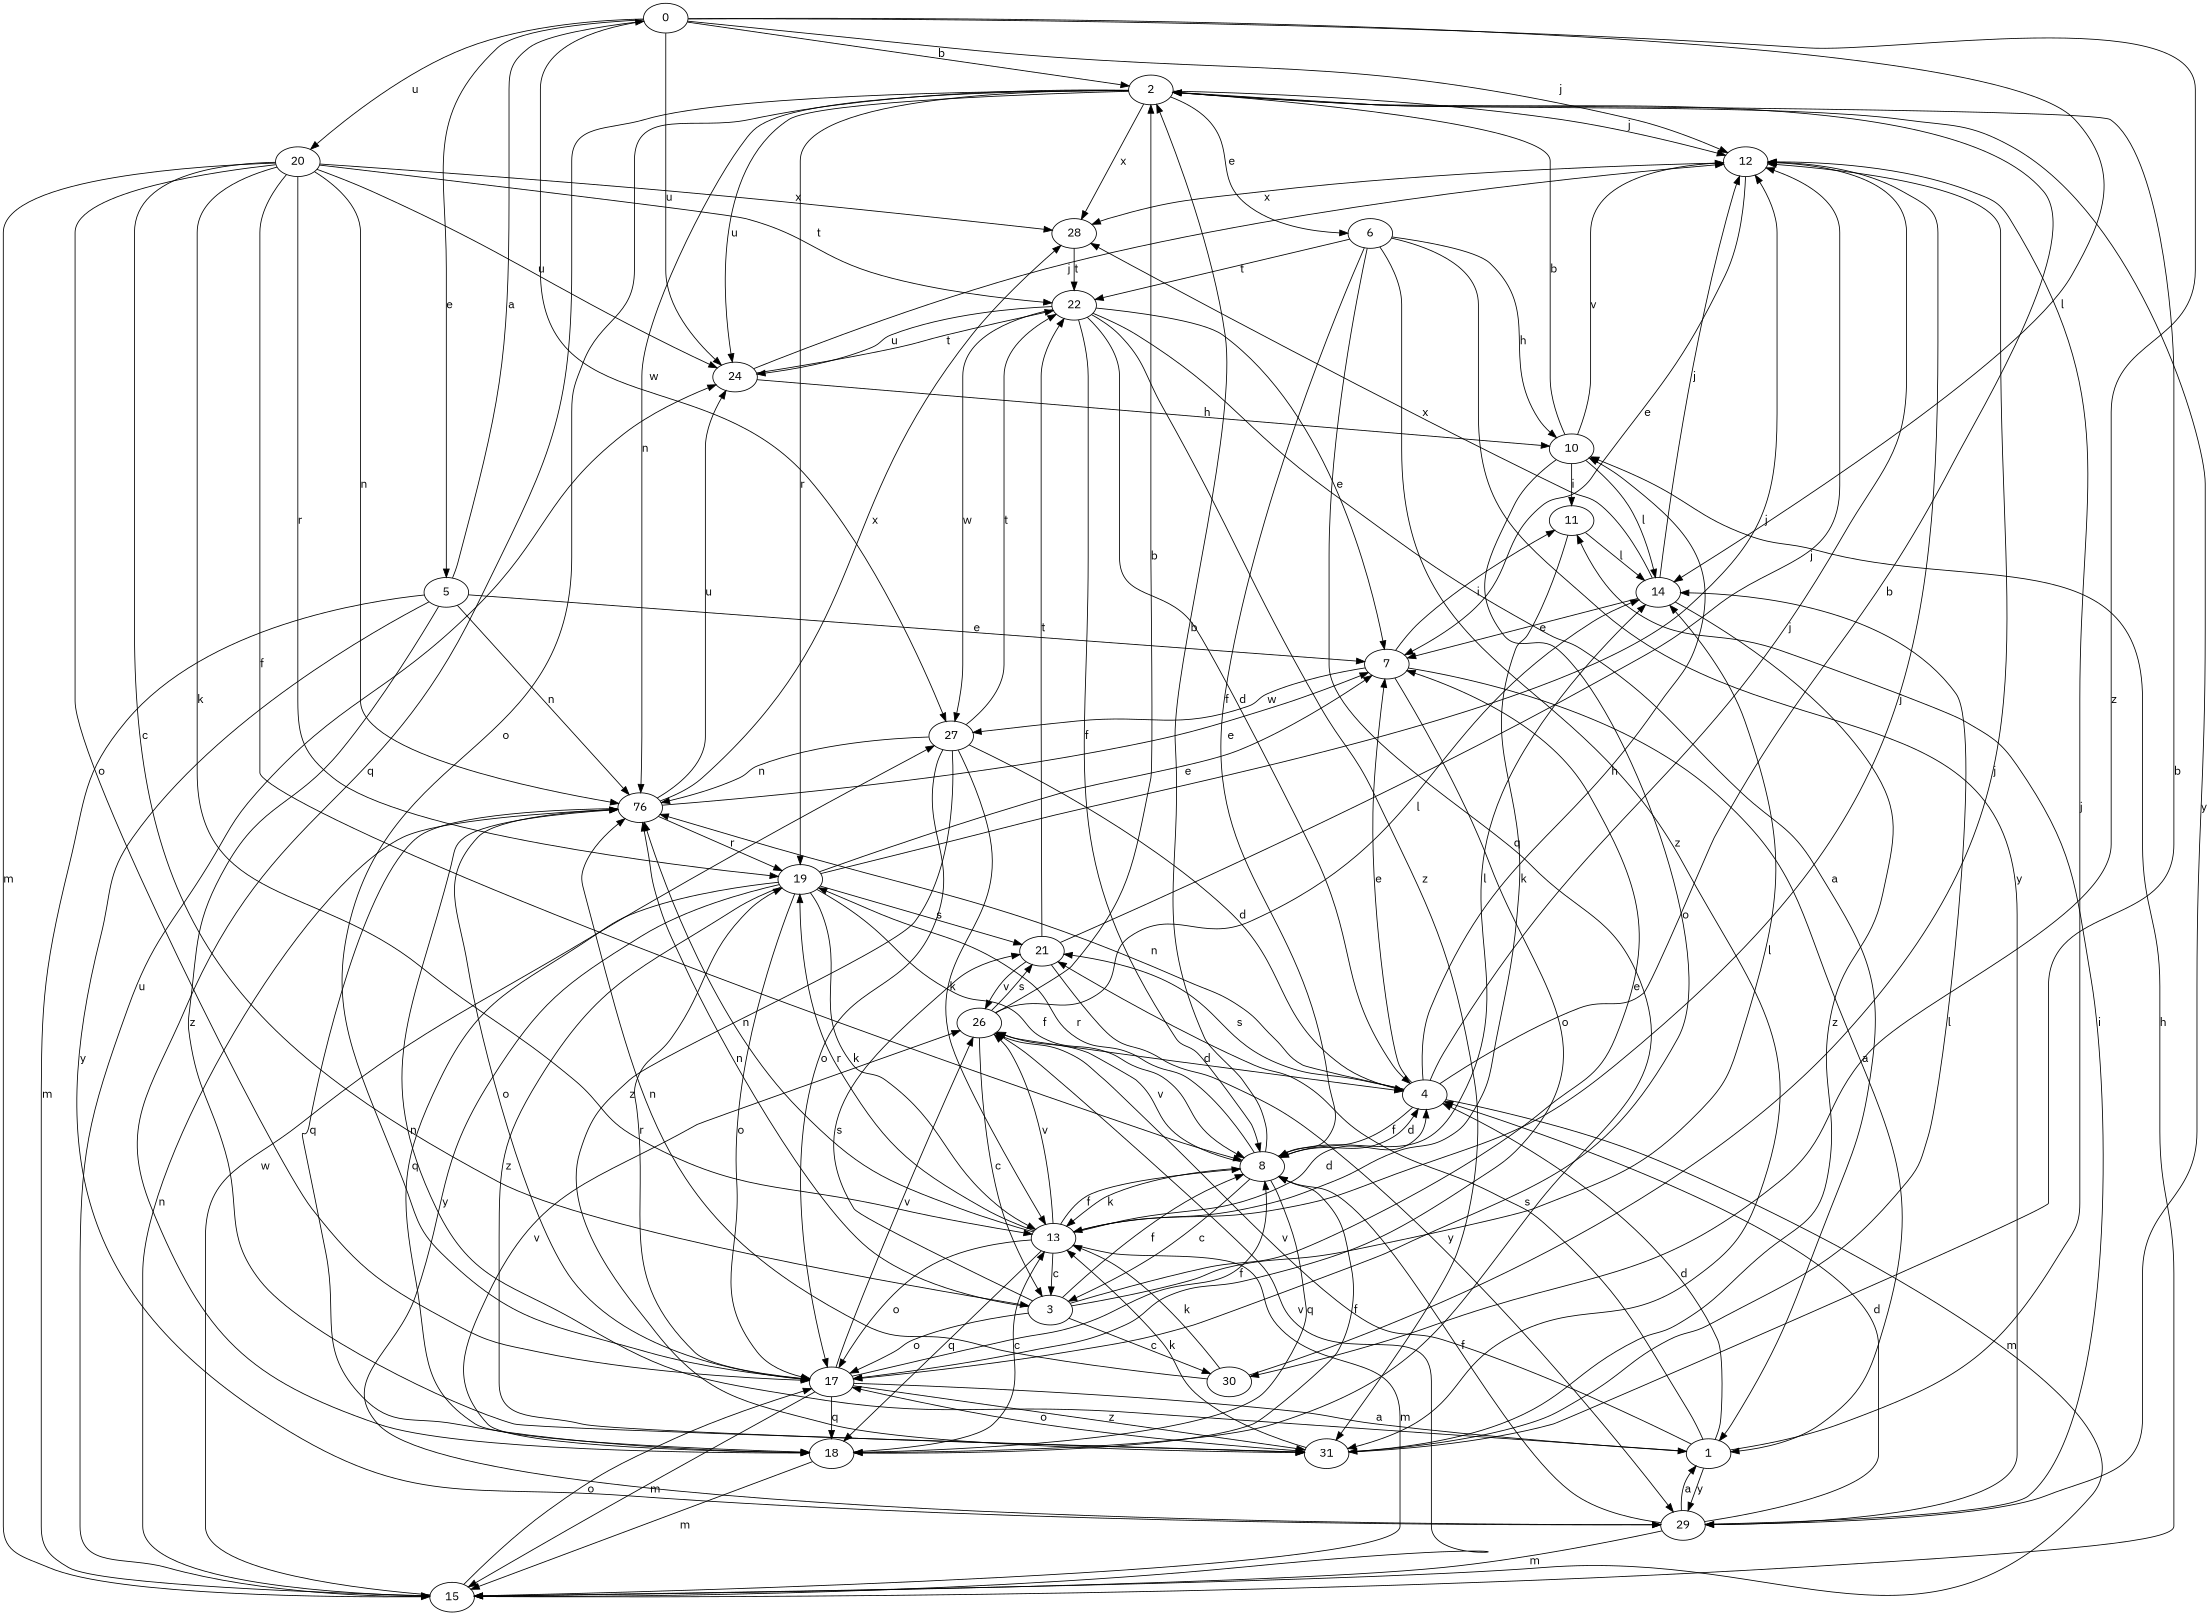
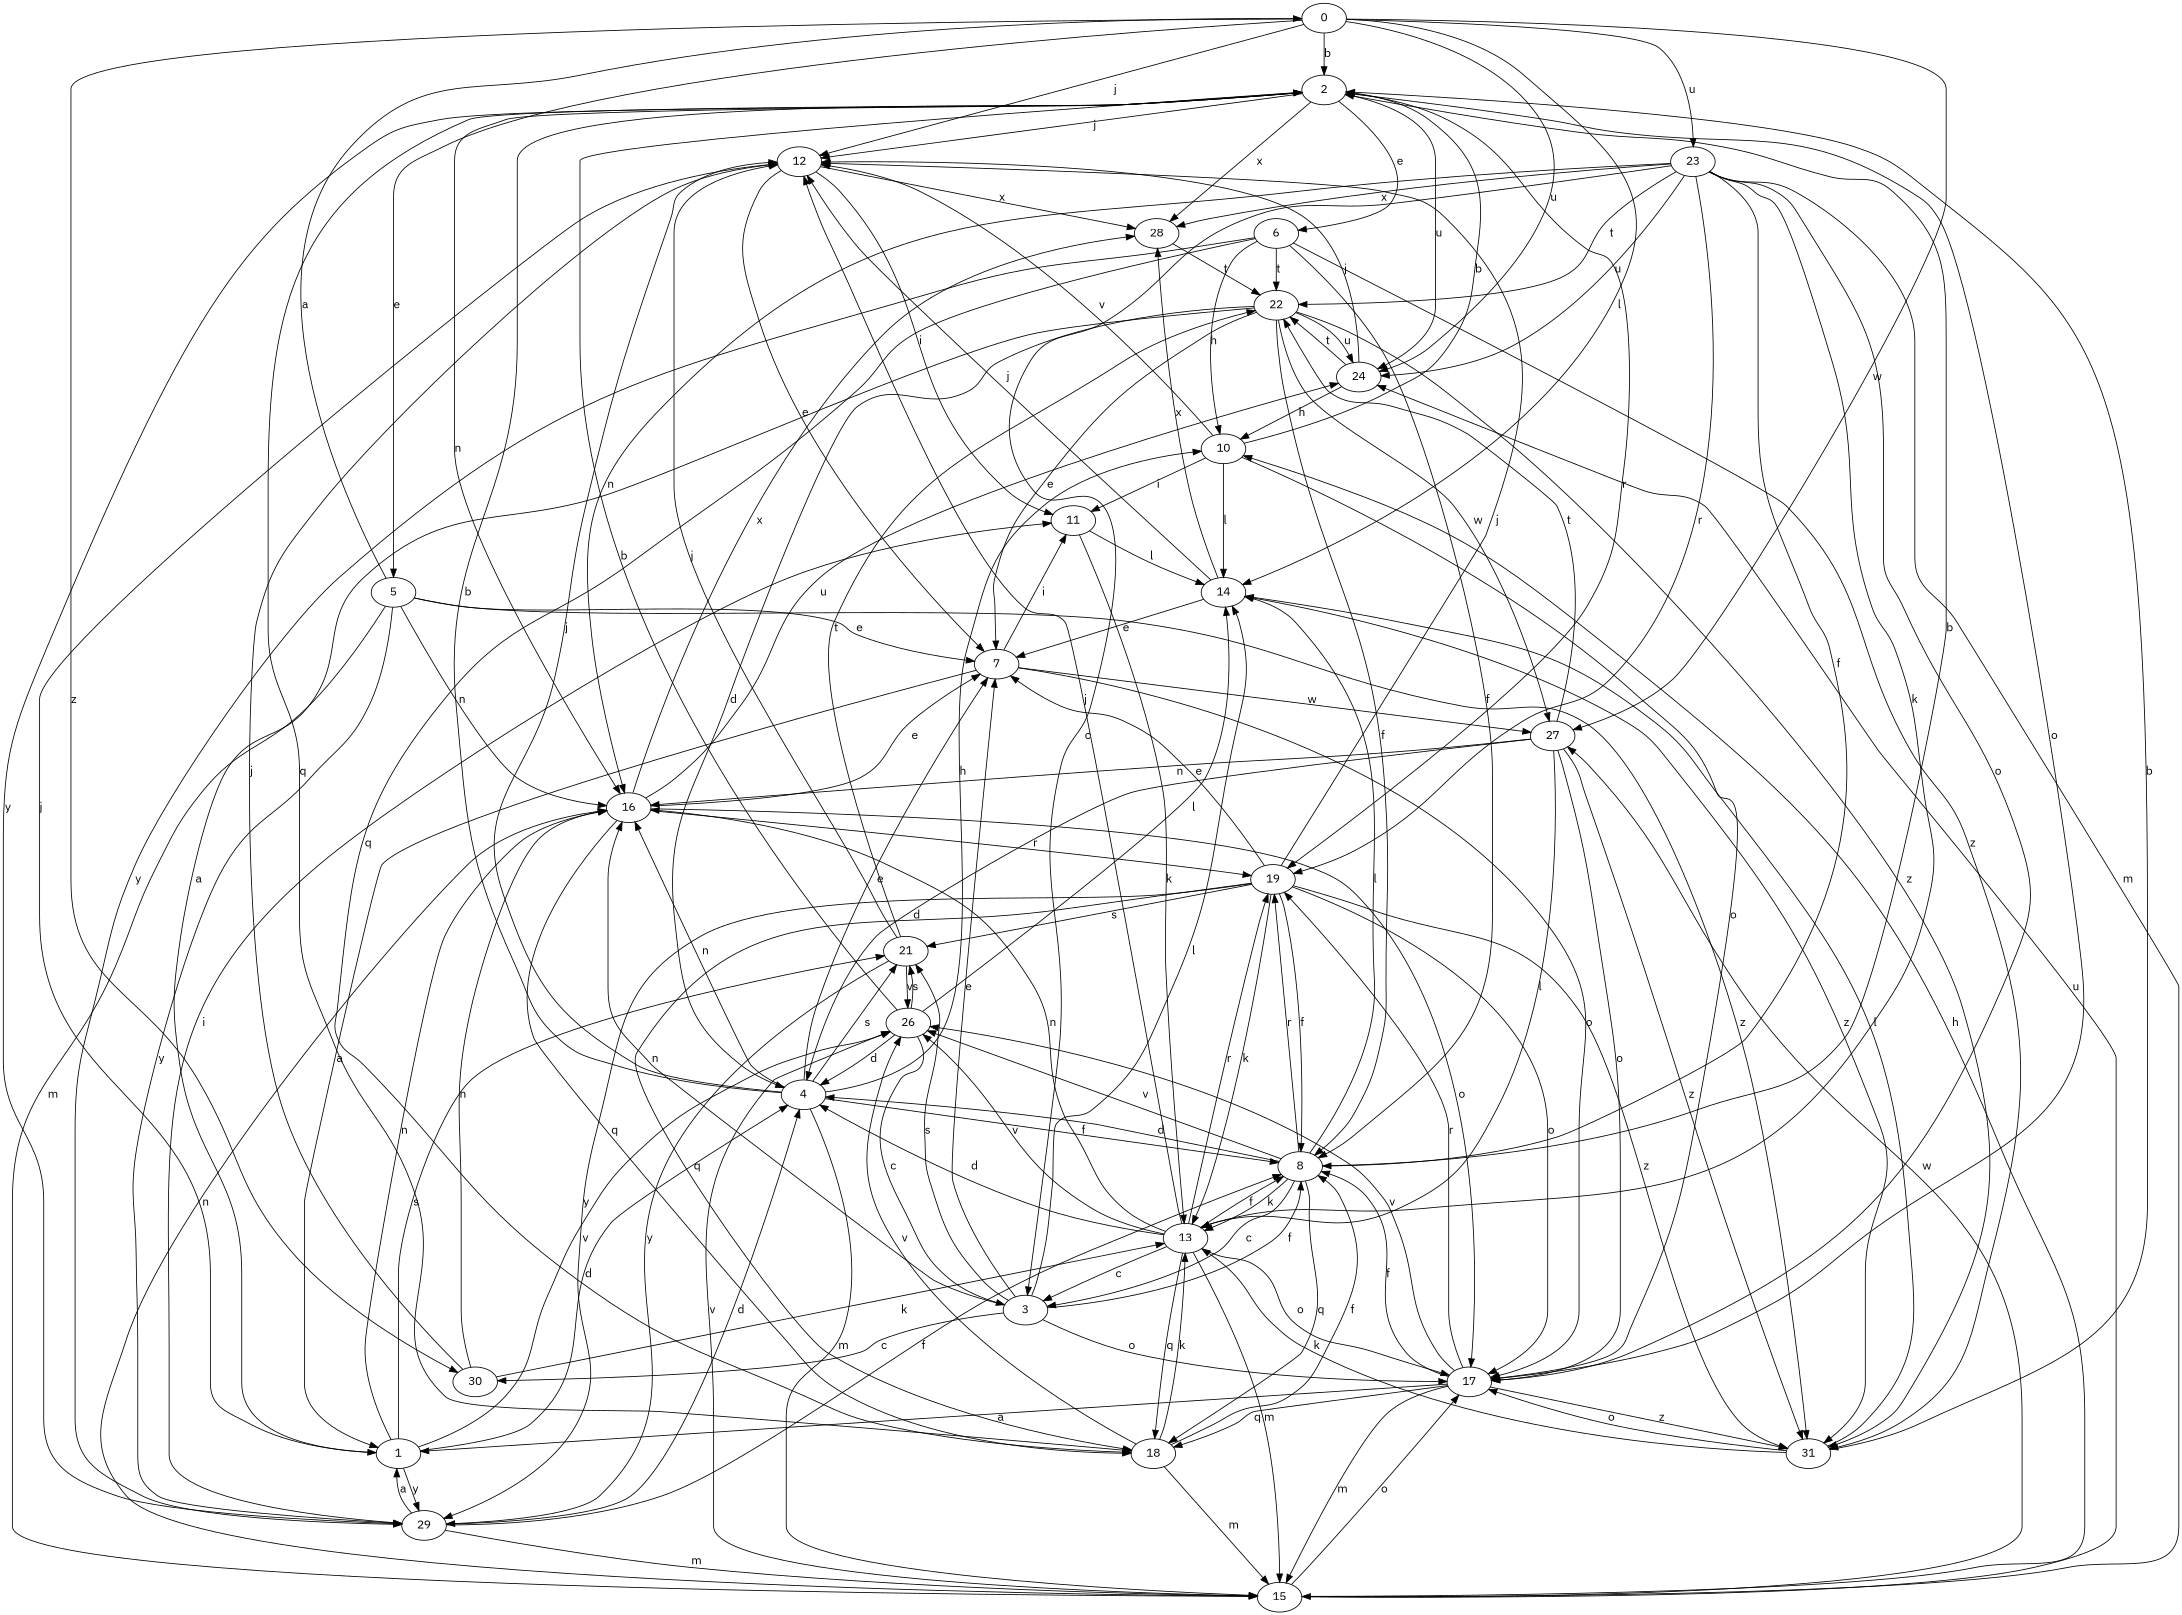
(298, 162) -> (1693, 162)
none -> (921, 350)
(640, 808) -> (629, 808)
(953, 987) -> (1540, 987)
(1017, 1346) -> (1182, 1346)
